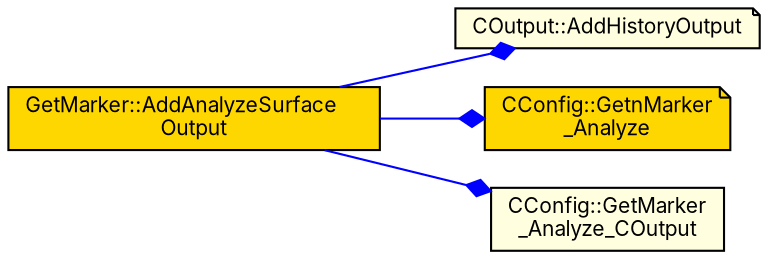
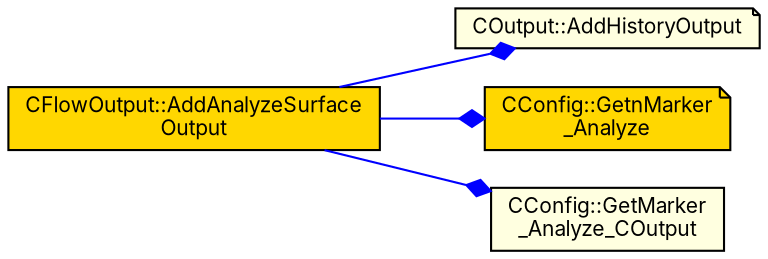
(194, 119) -> (194, 119)
